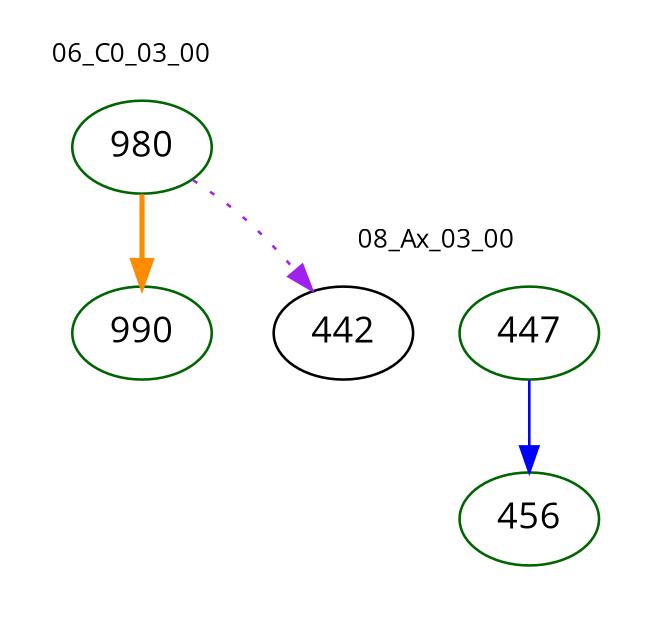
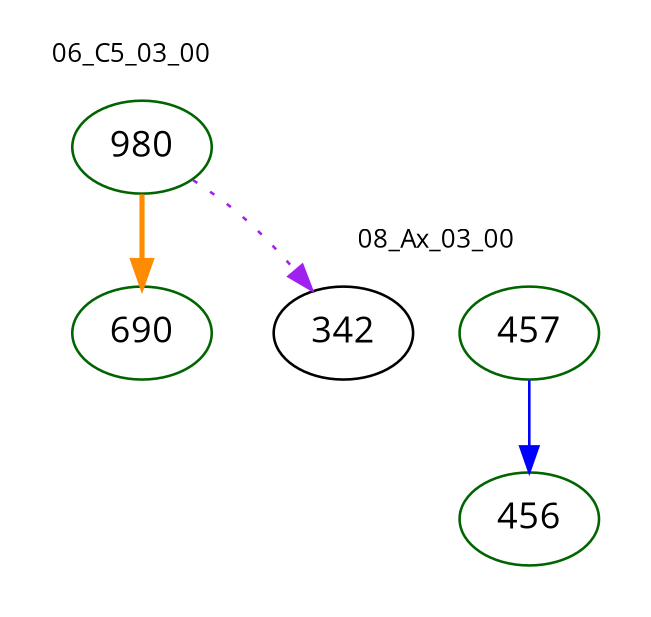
(132, 56) -> (132, 56)
(142, 333) -> (142, 333)
(343, 333) -> (343, 333)
(529, 333) -> (529, 333)
